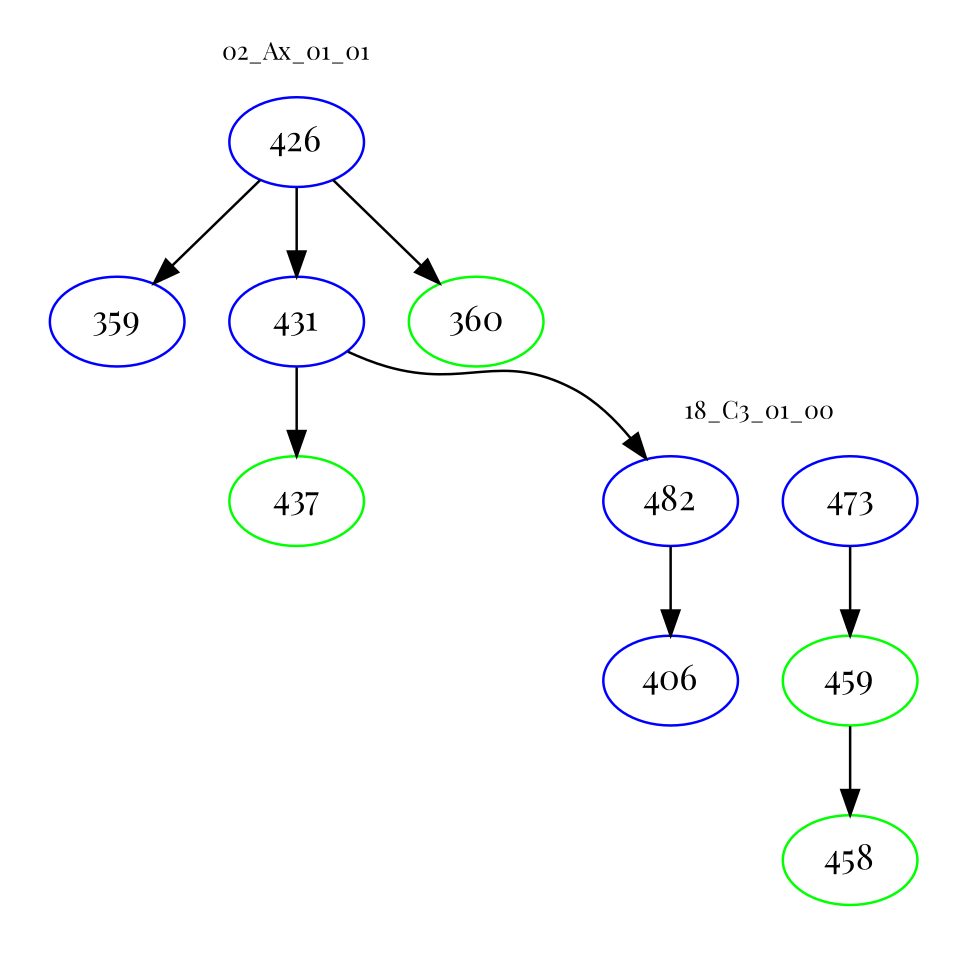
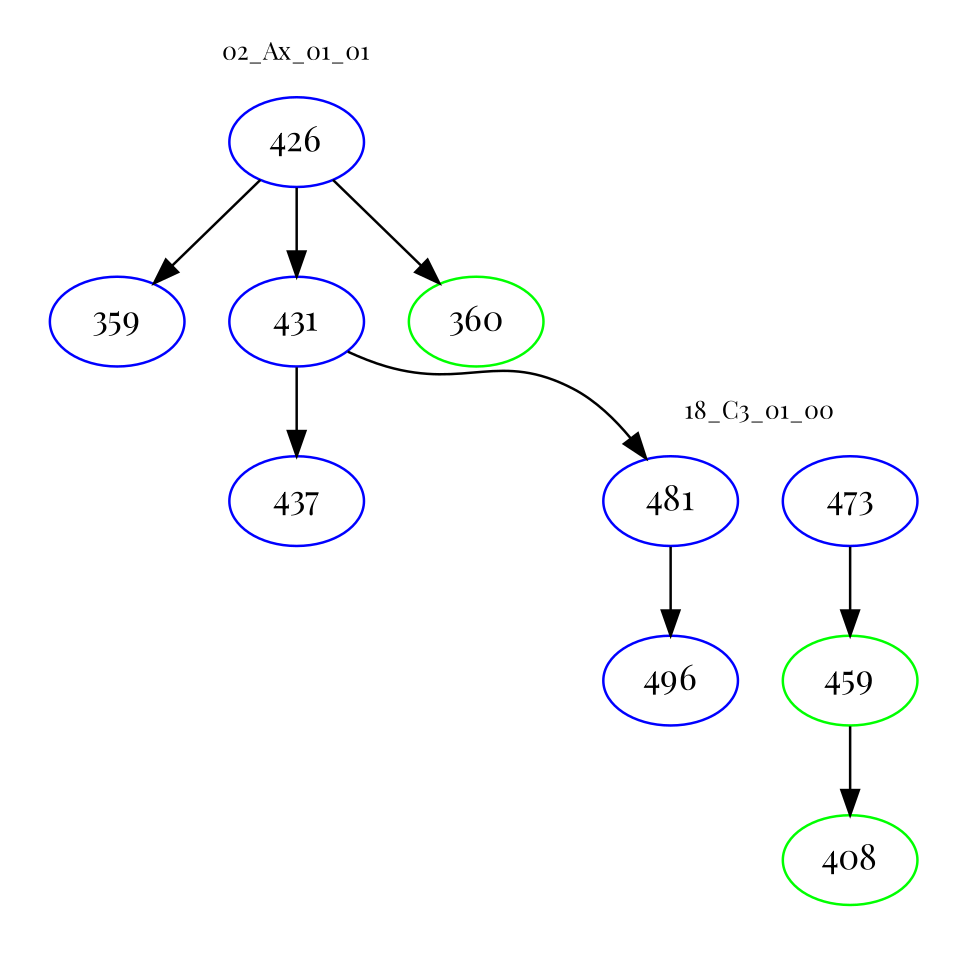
(297, 501) -> (297, 501)
(671, 501) -> (671, 501)
(671, 681) -> (671, 681)
(850, 860) -> (850, 860)
